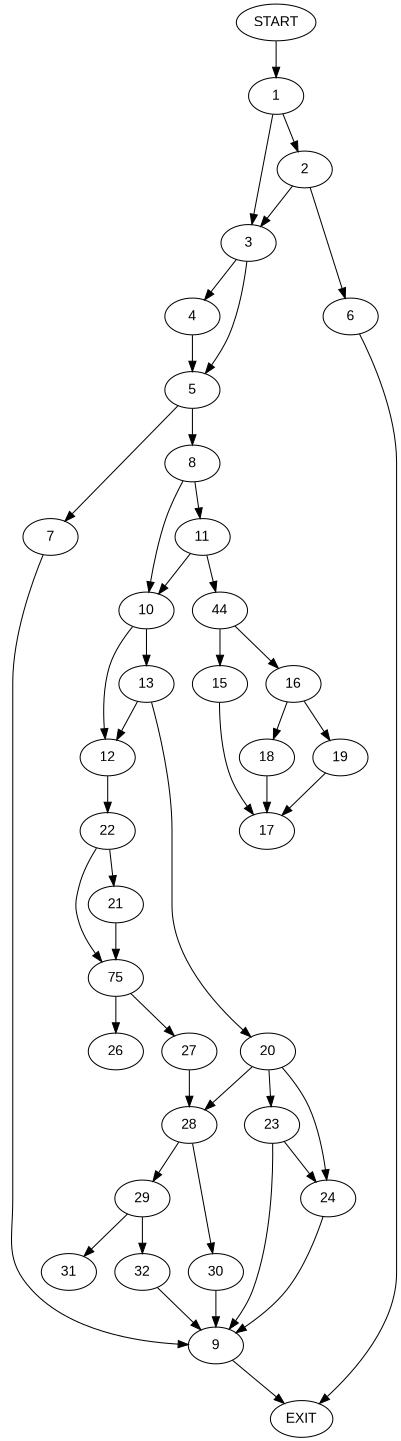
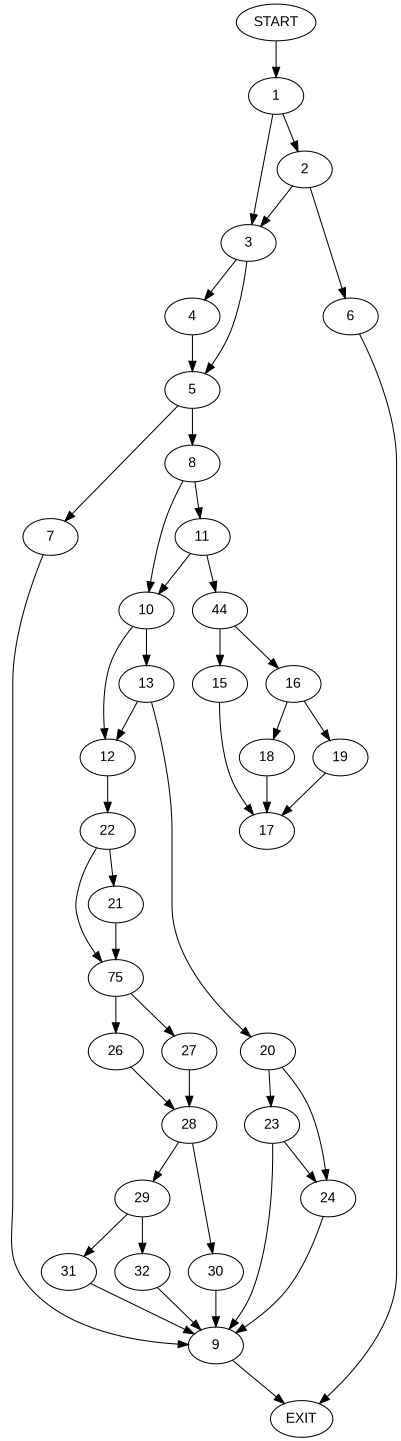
(232, 1085) -> (149, 1085)
none -> (138, 1306)
